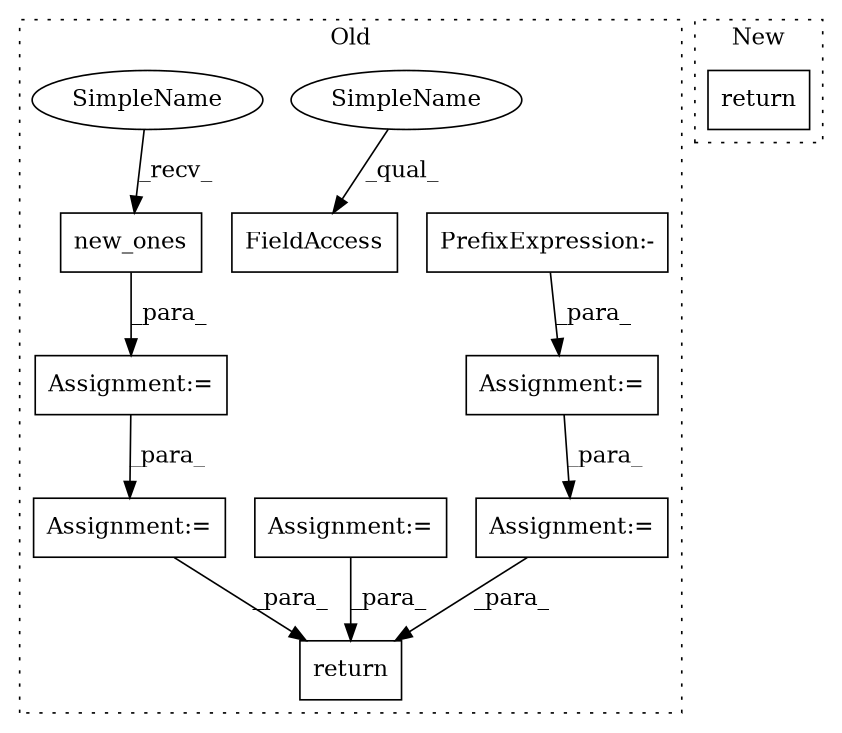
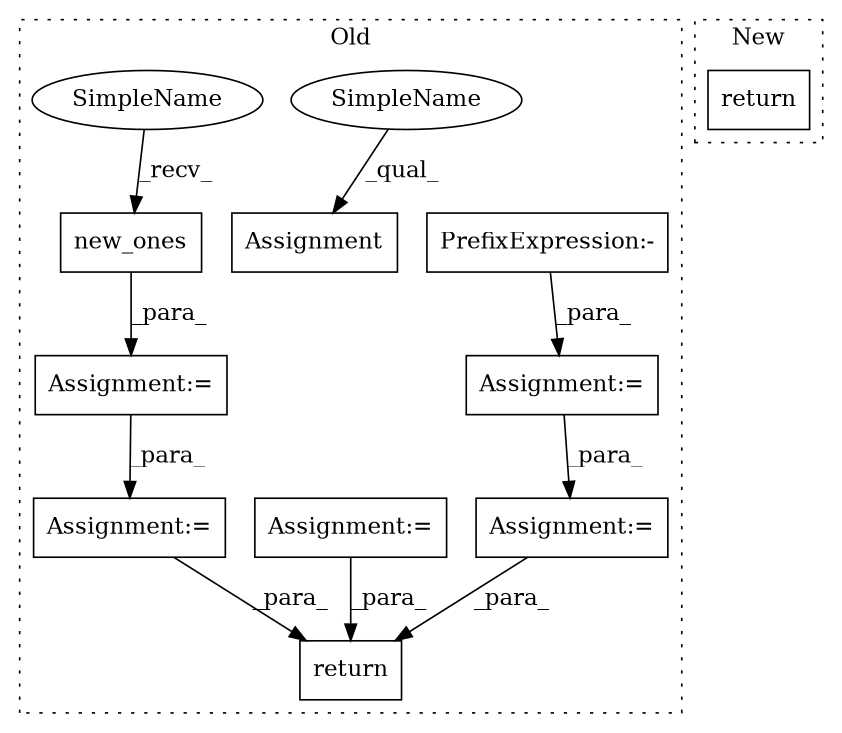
(315, 243) -> (315, 243)
